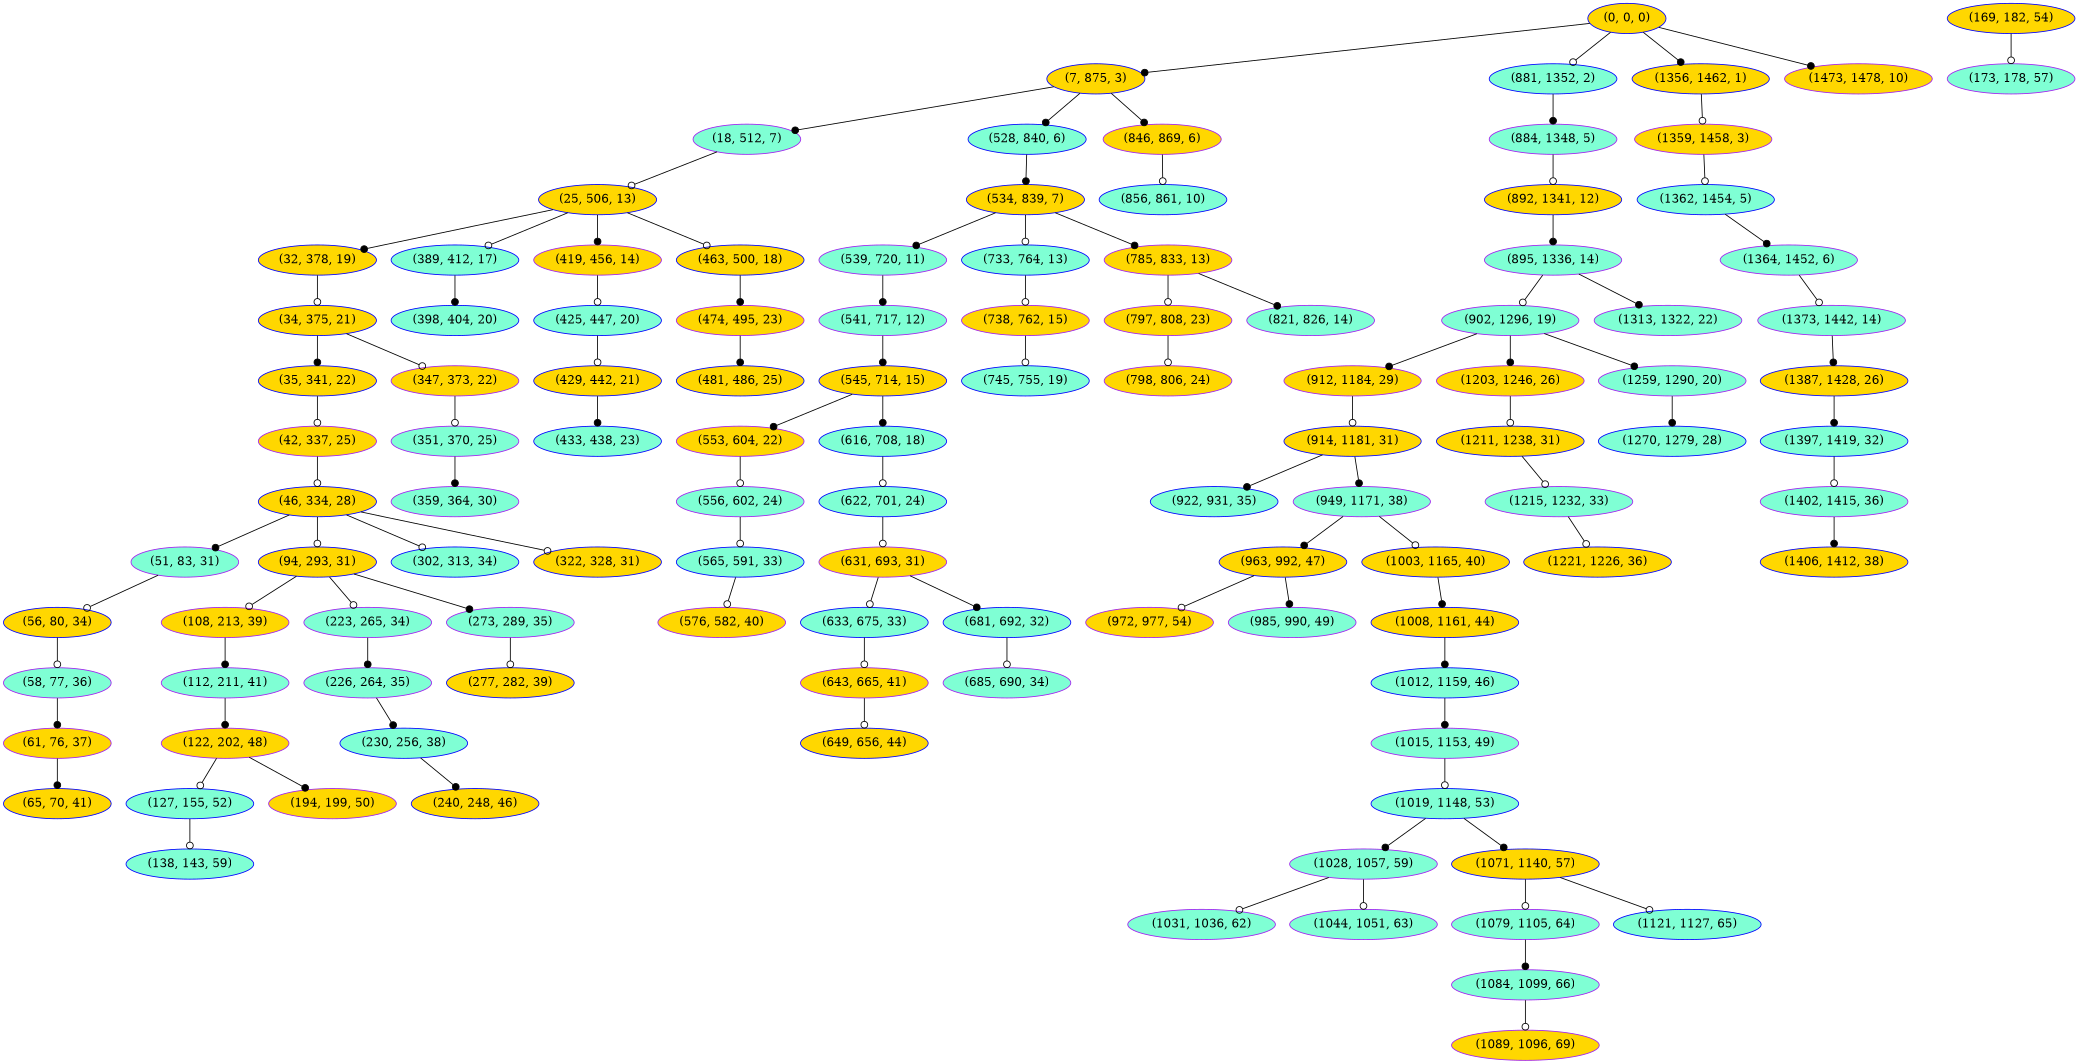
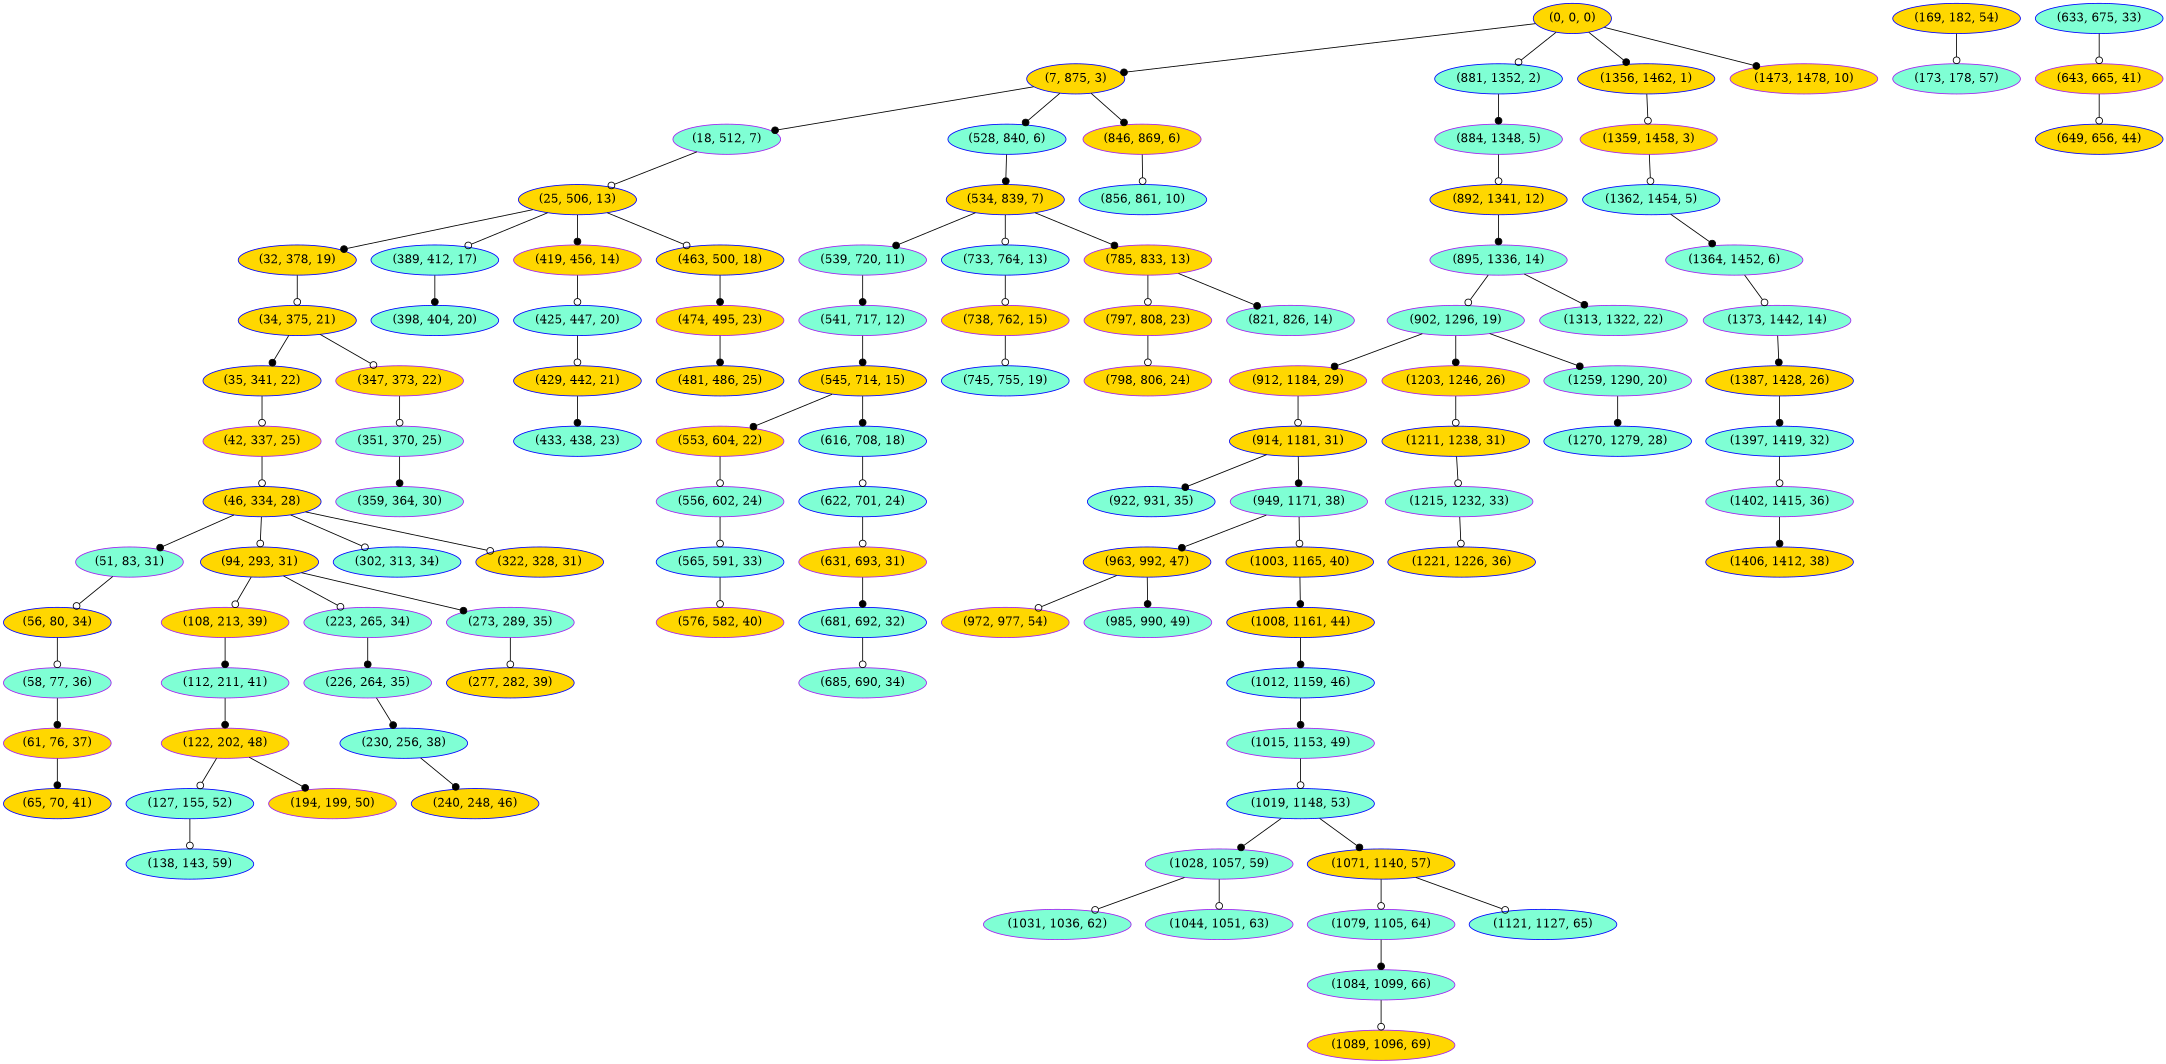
(875, 589) -> none
